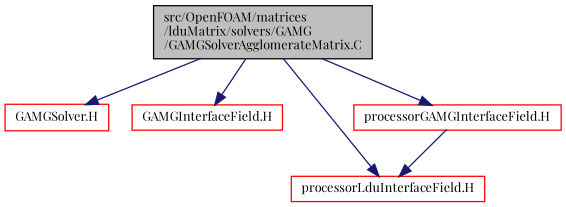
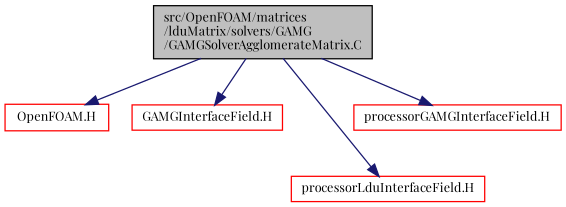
(57, 118) -> (57, 118)
(427, 149) -> none
